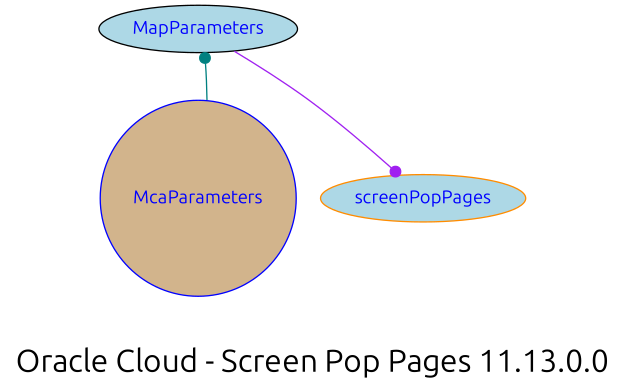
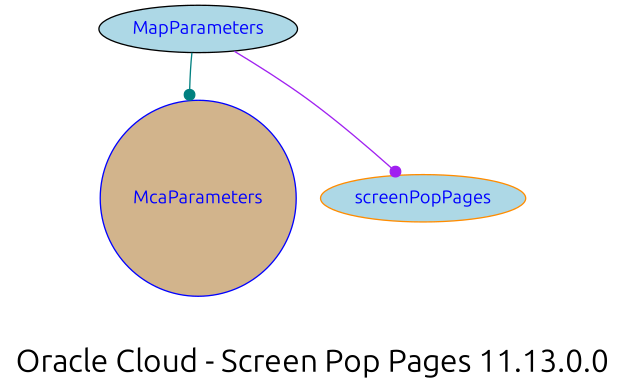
(206, 82) -> (190, 71)
